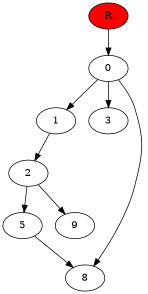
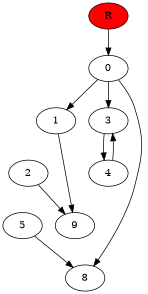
(44, 144) -> (65, 169)
none -> (108, 173)
(26, 196) -> none
